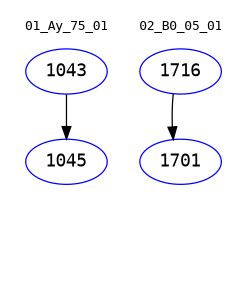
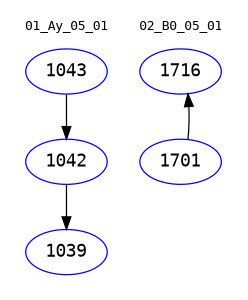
(67, 27) -> (67, 27)
(172, 110) -> (189, 123)
(66, 162) -> (66, 162)
none -> (66, 252)
